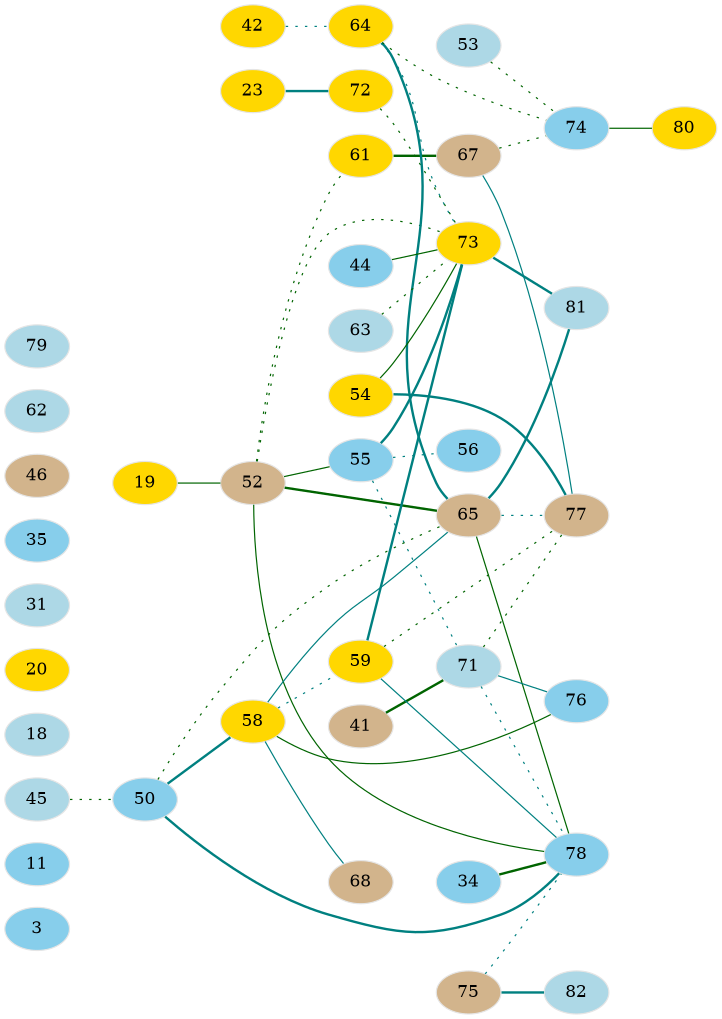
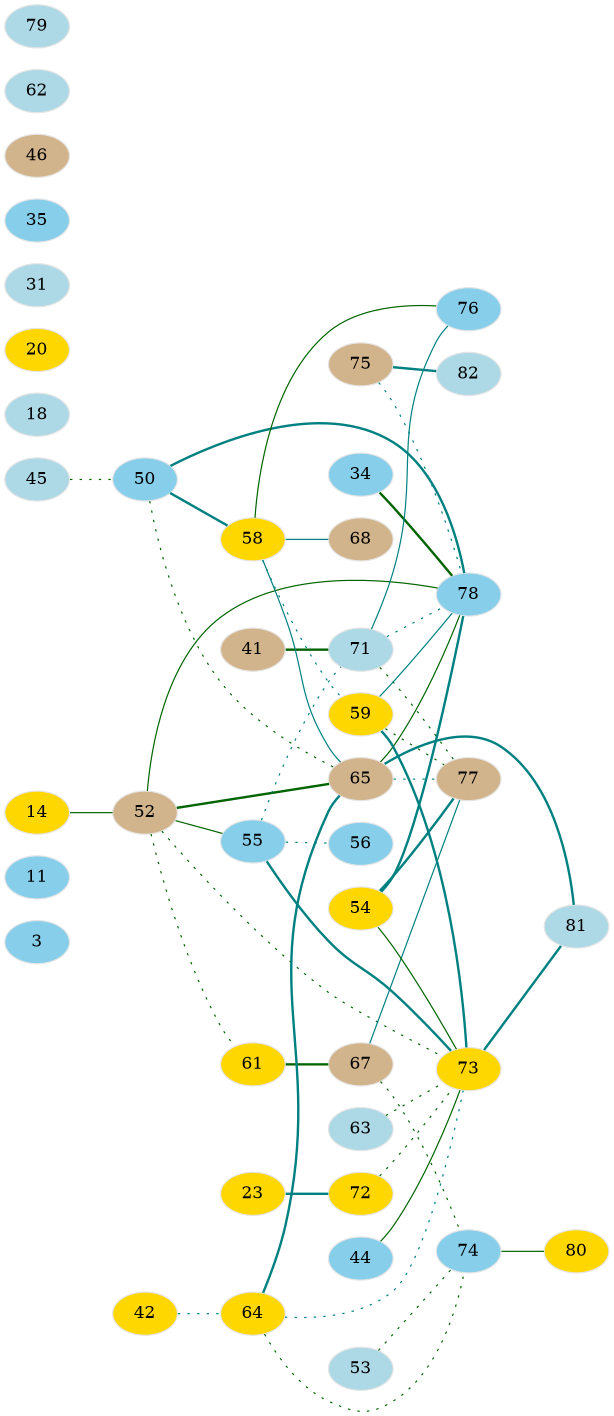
(145, 483) -> (37, 813)
none -> (428, 771)
